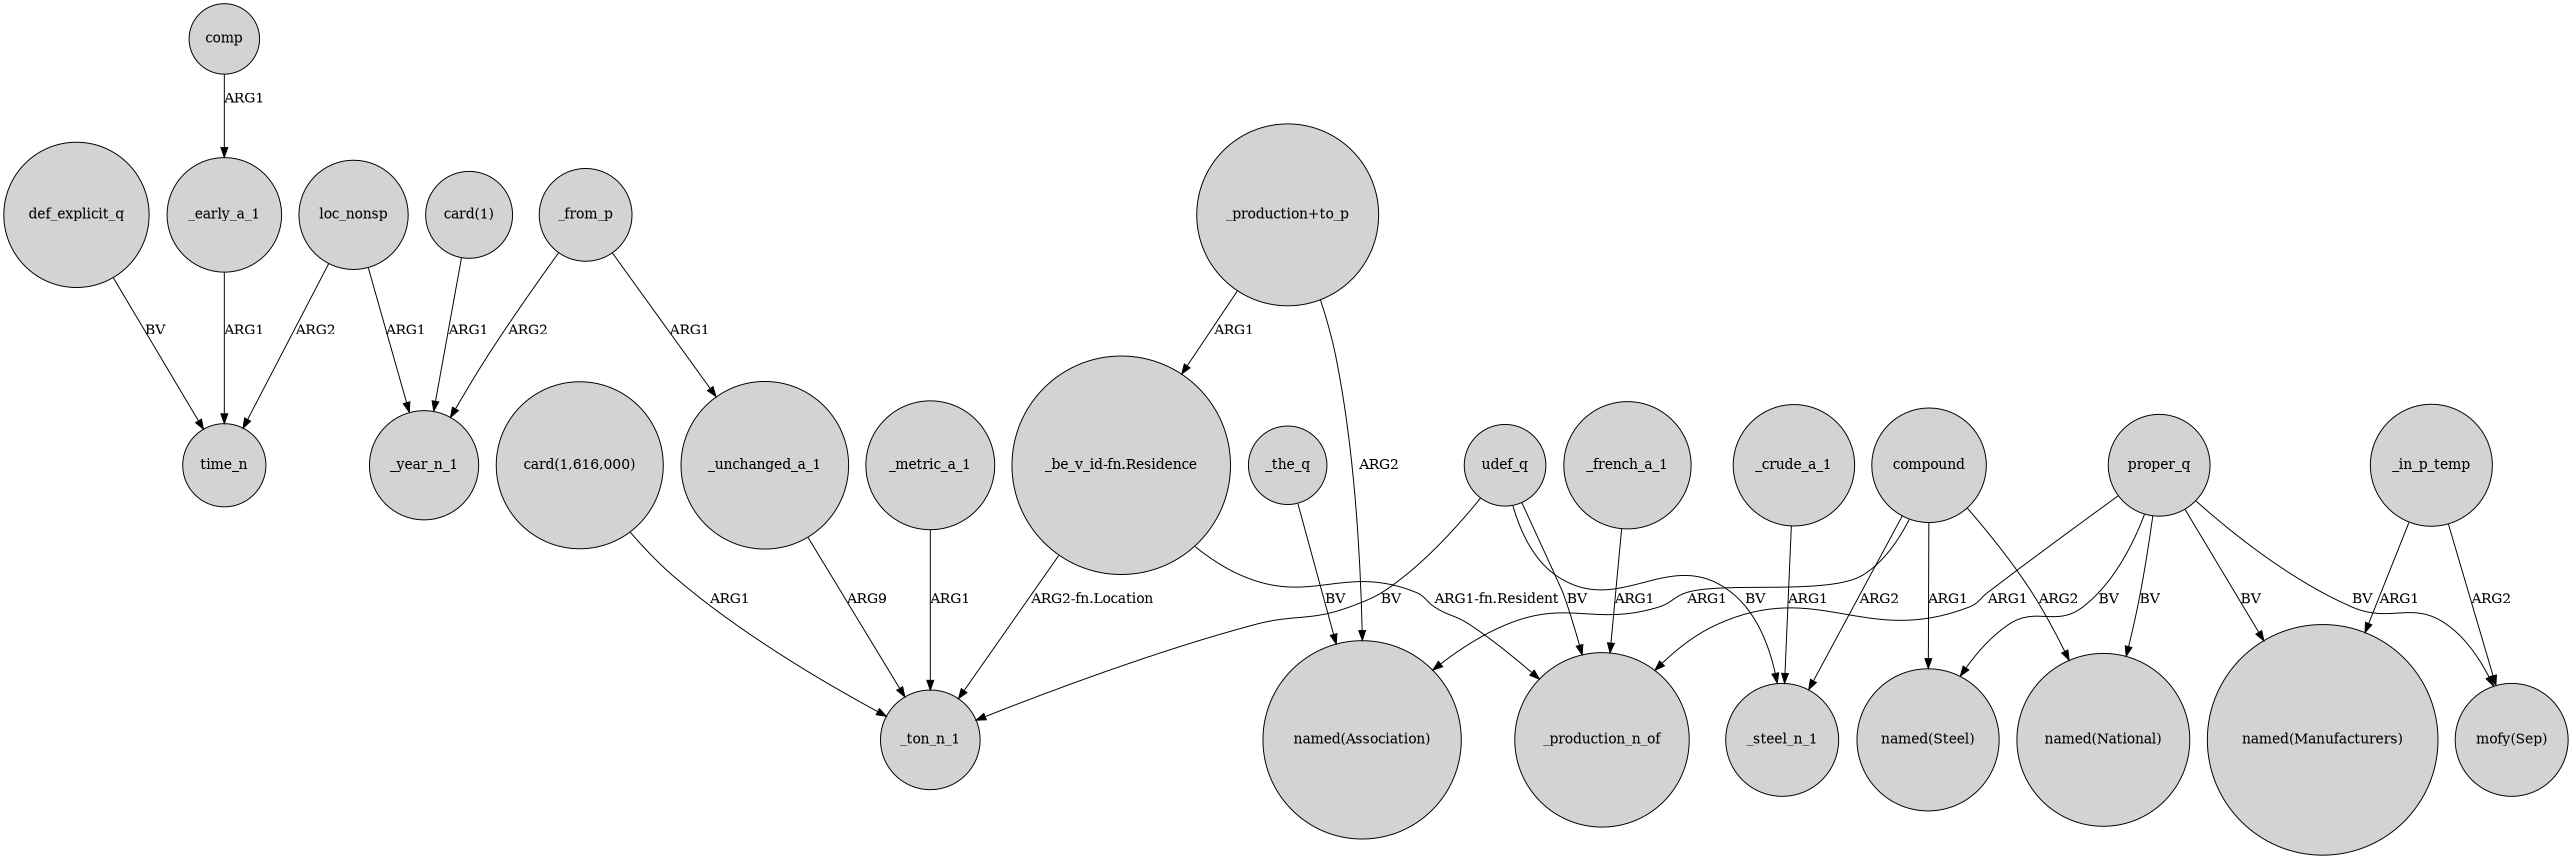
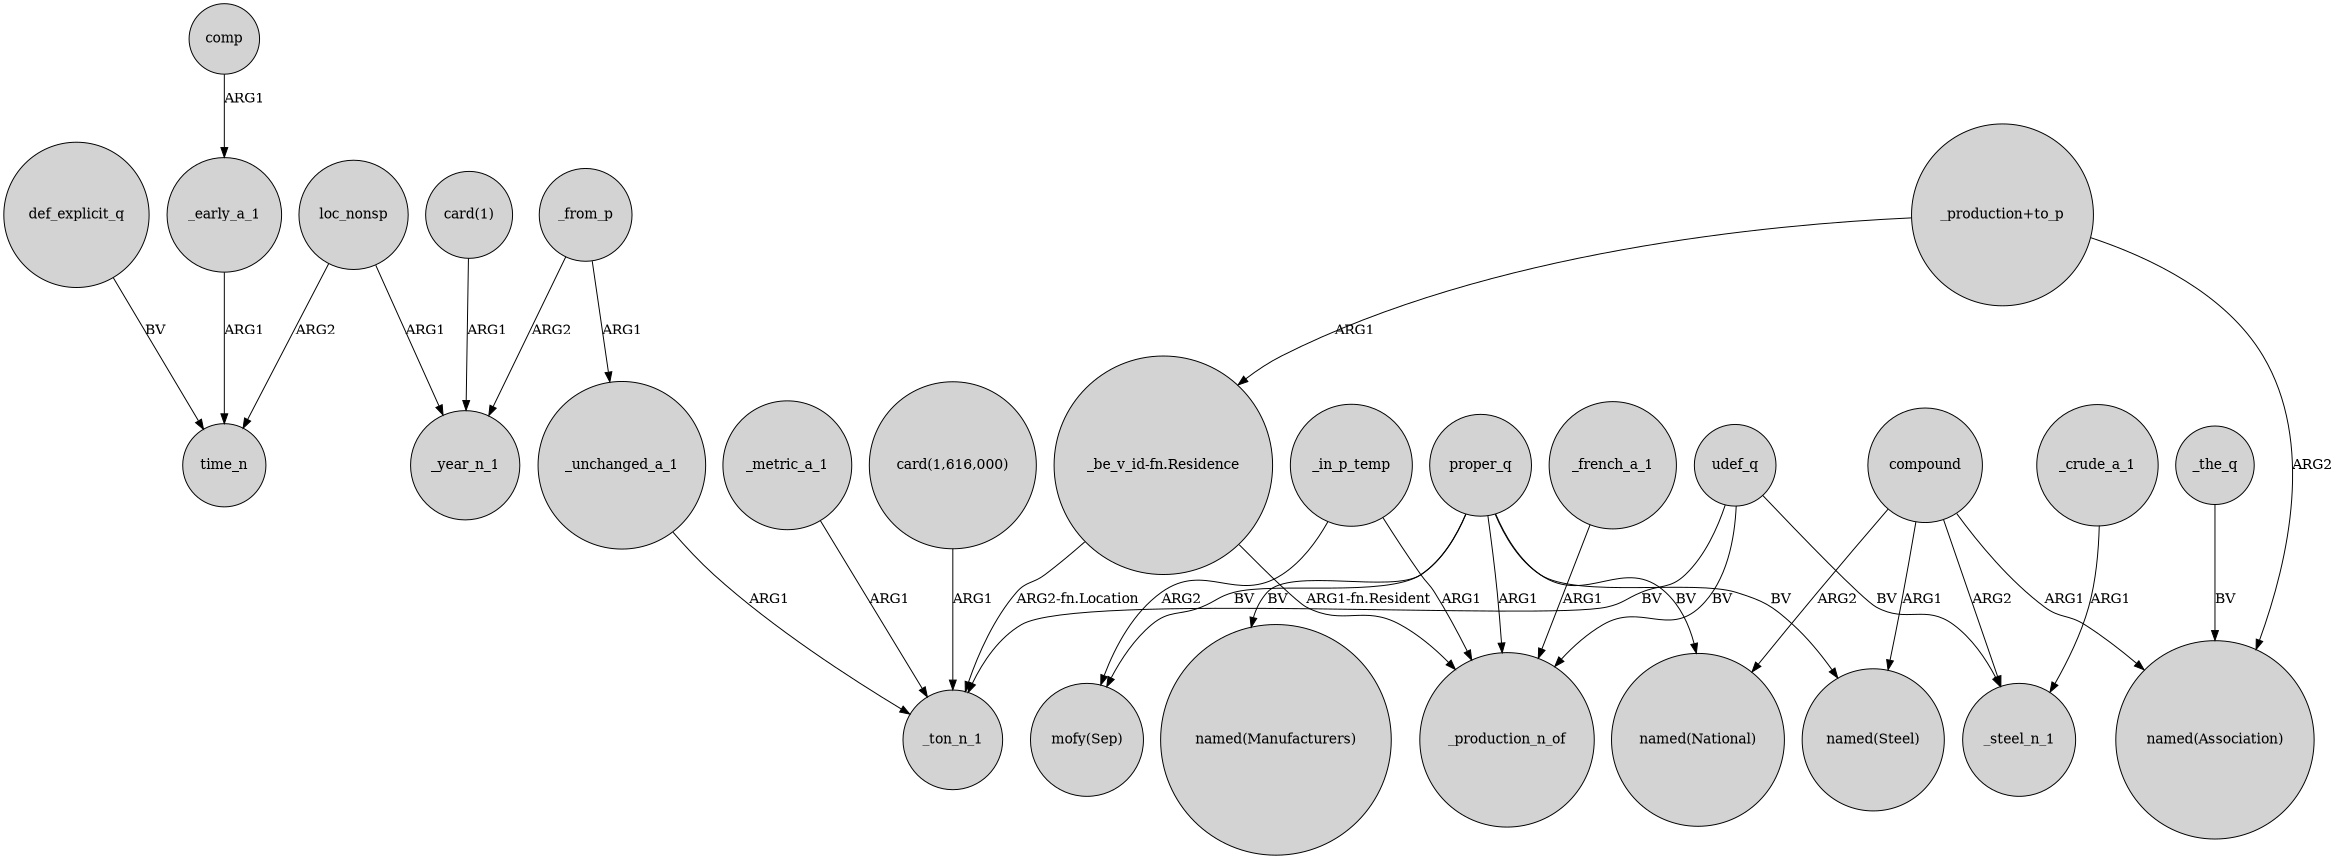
(2389, 573) -> (1427, 583)
(867, 600) -> (769, 600)
